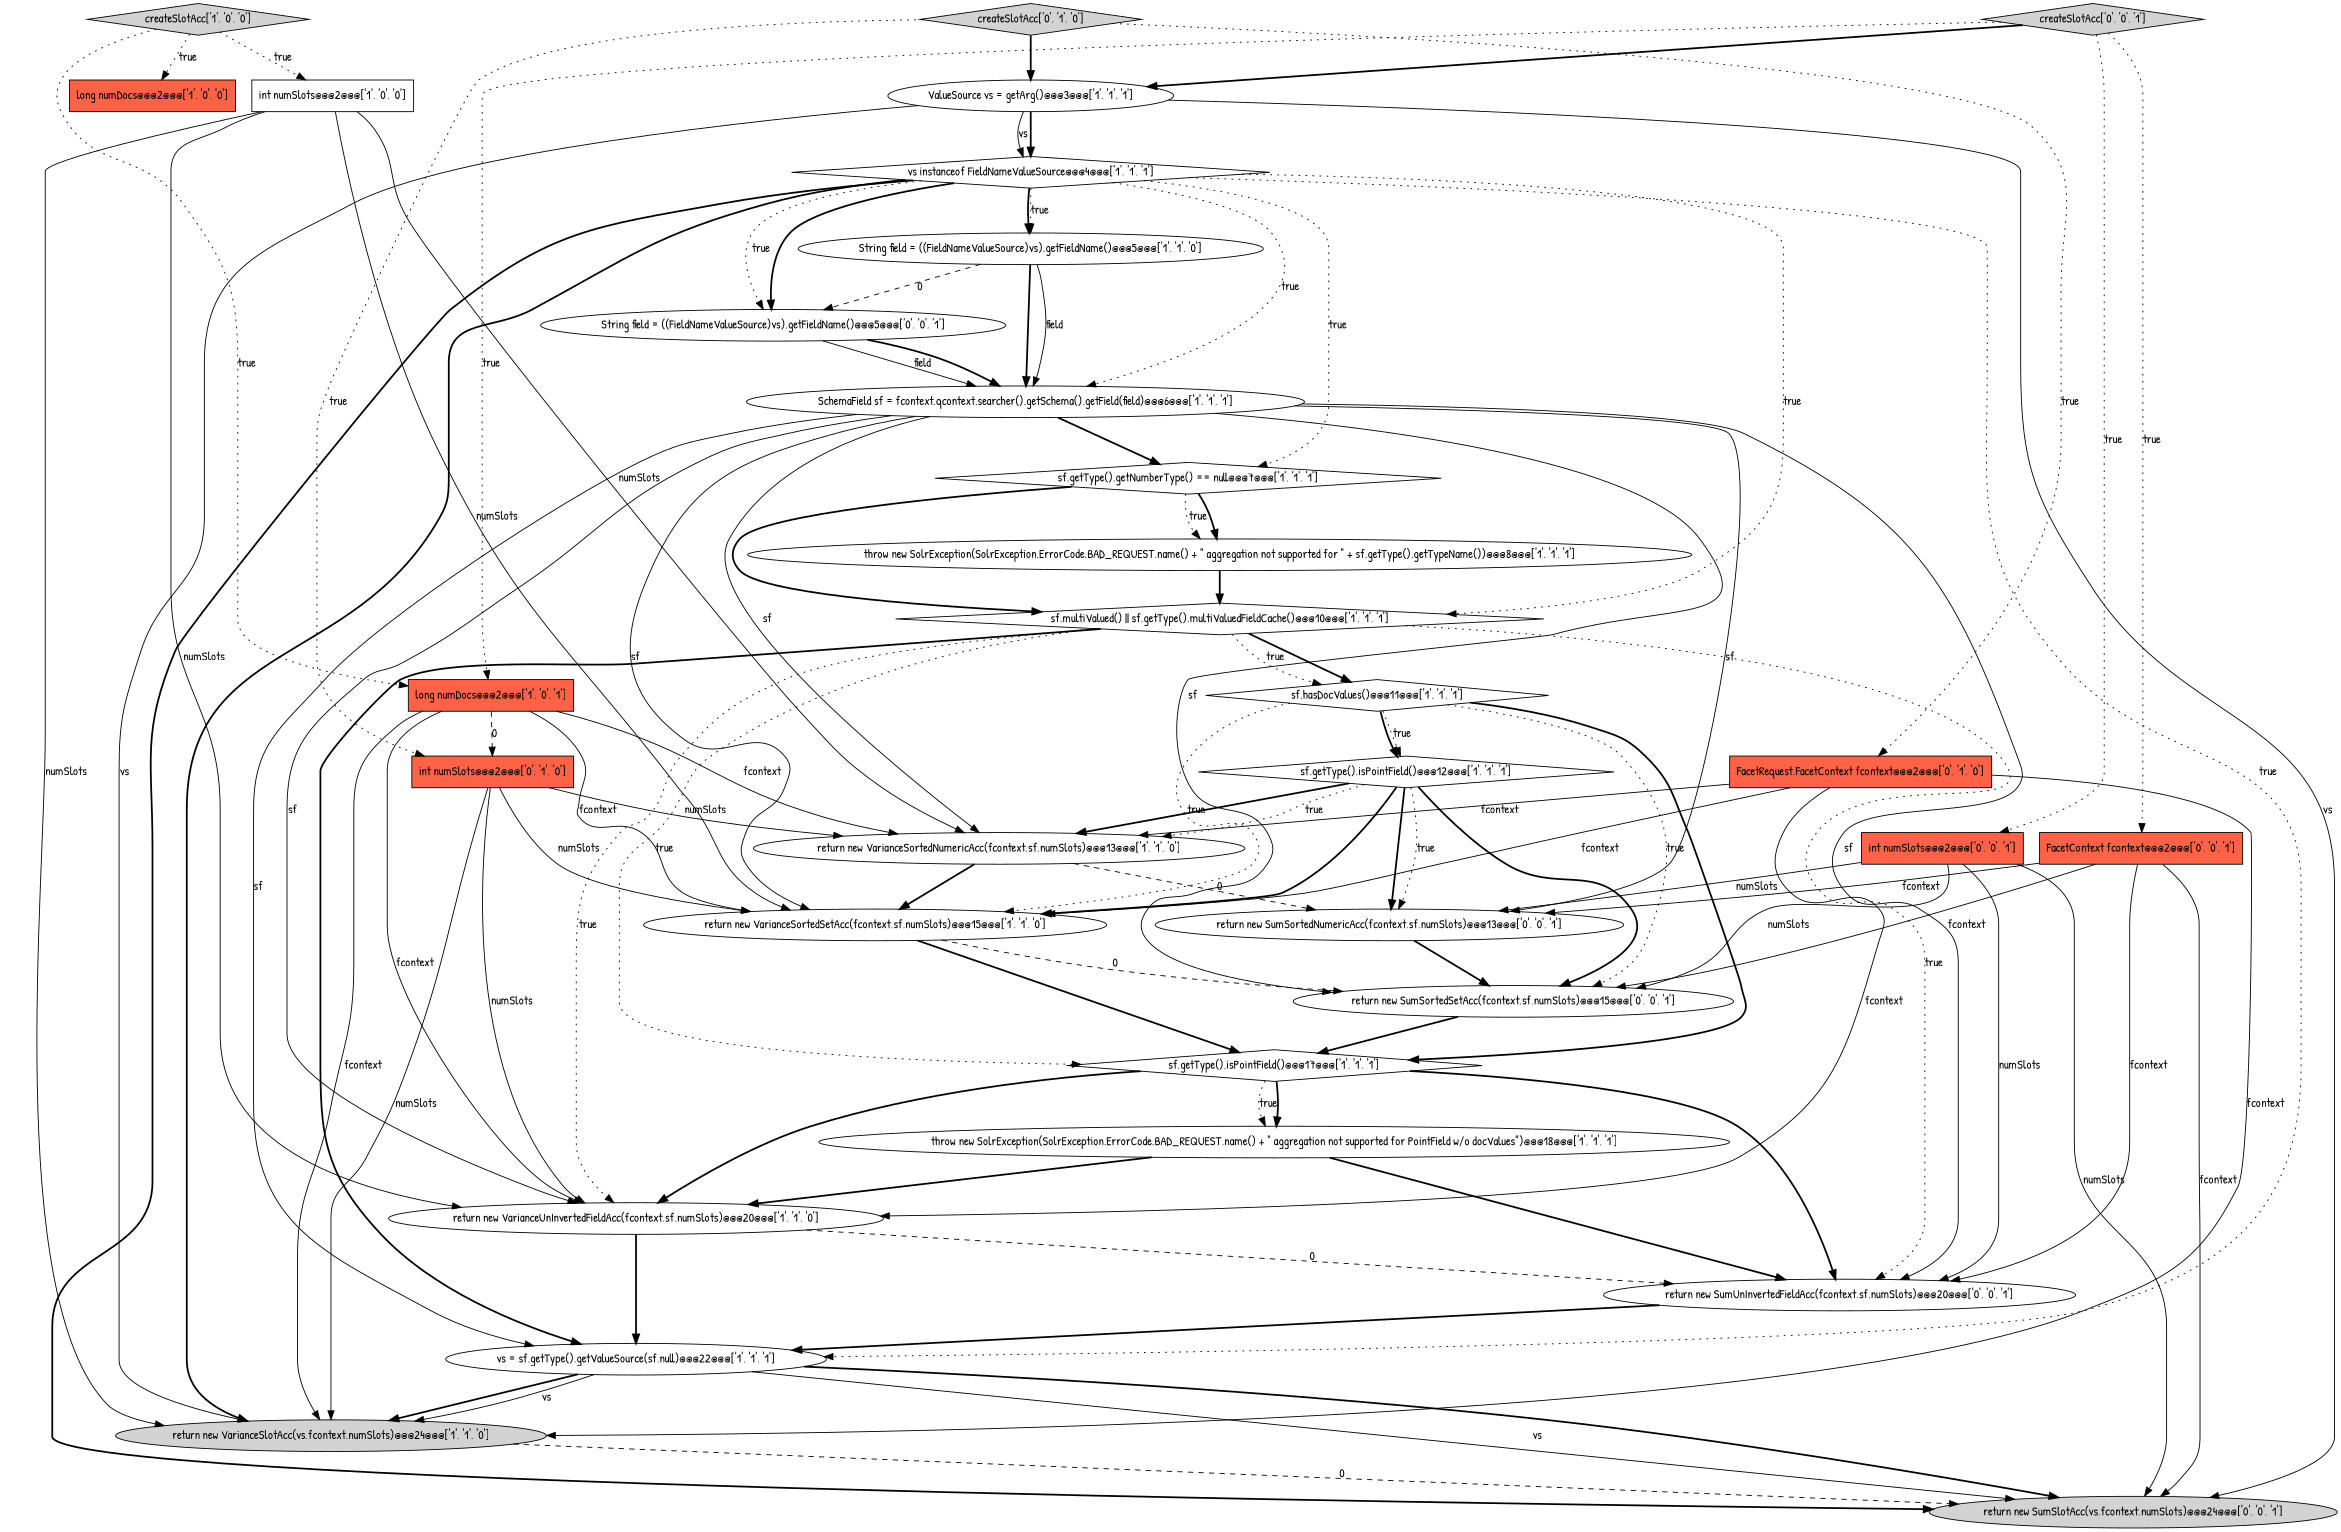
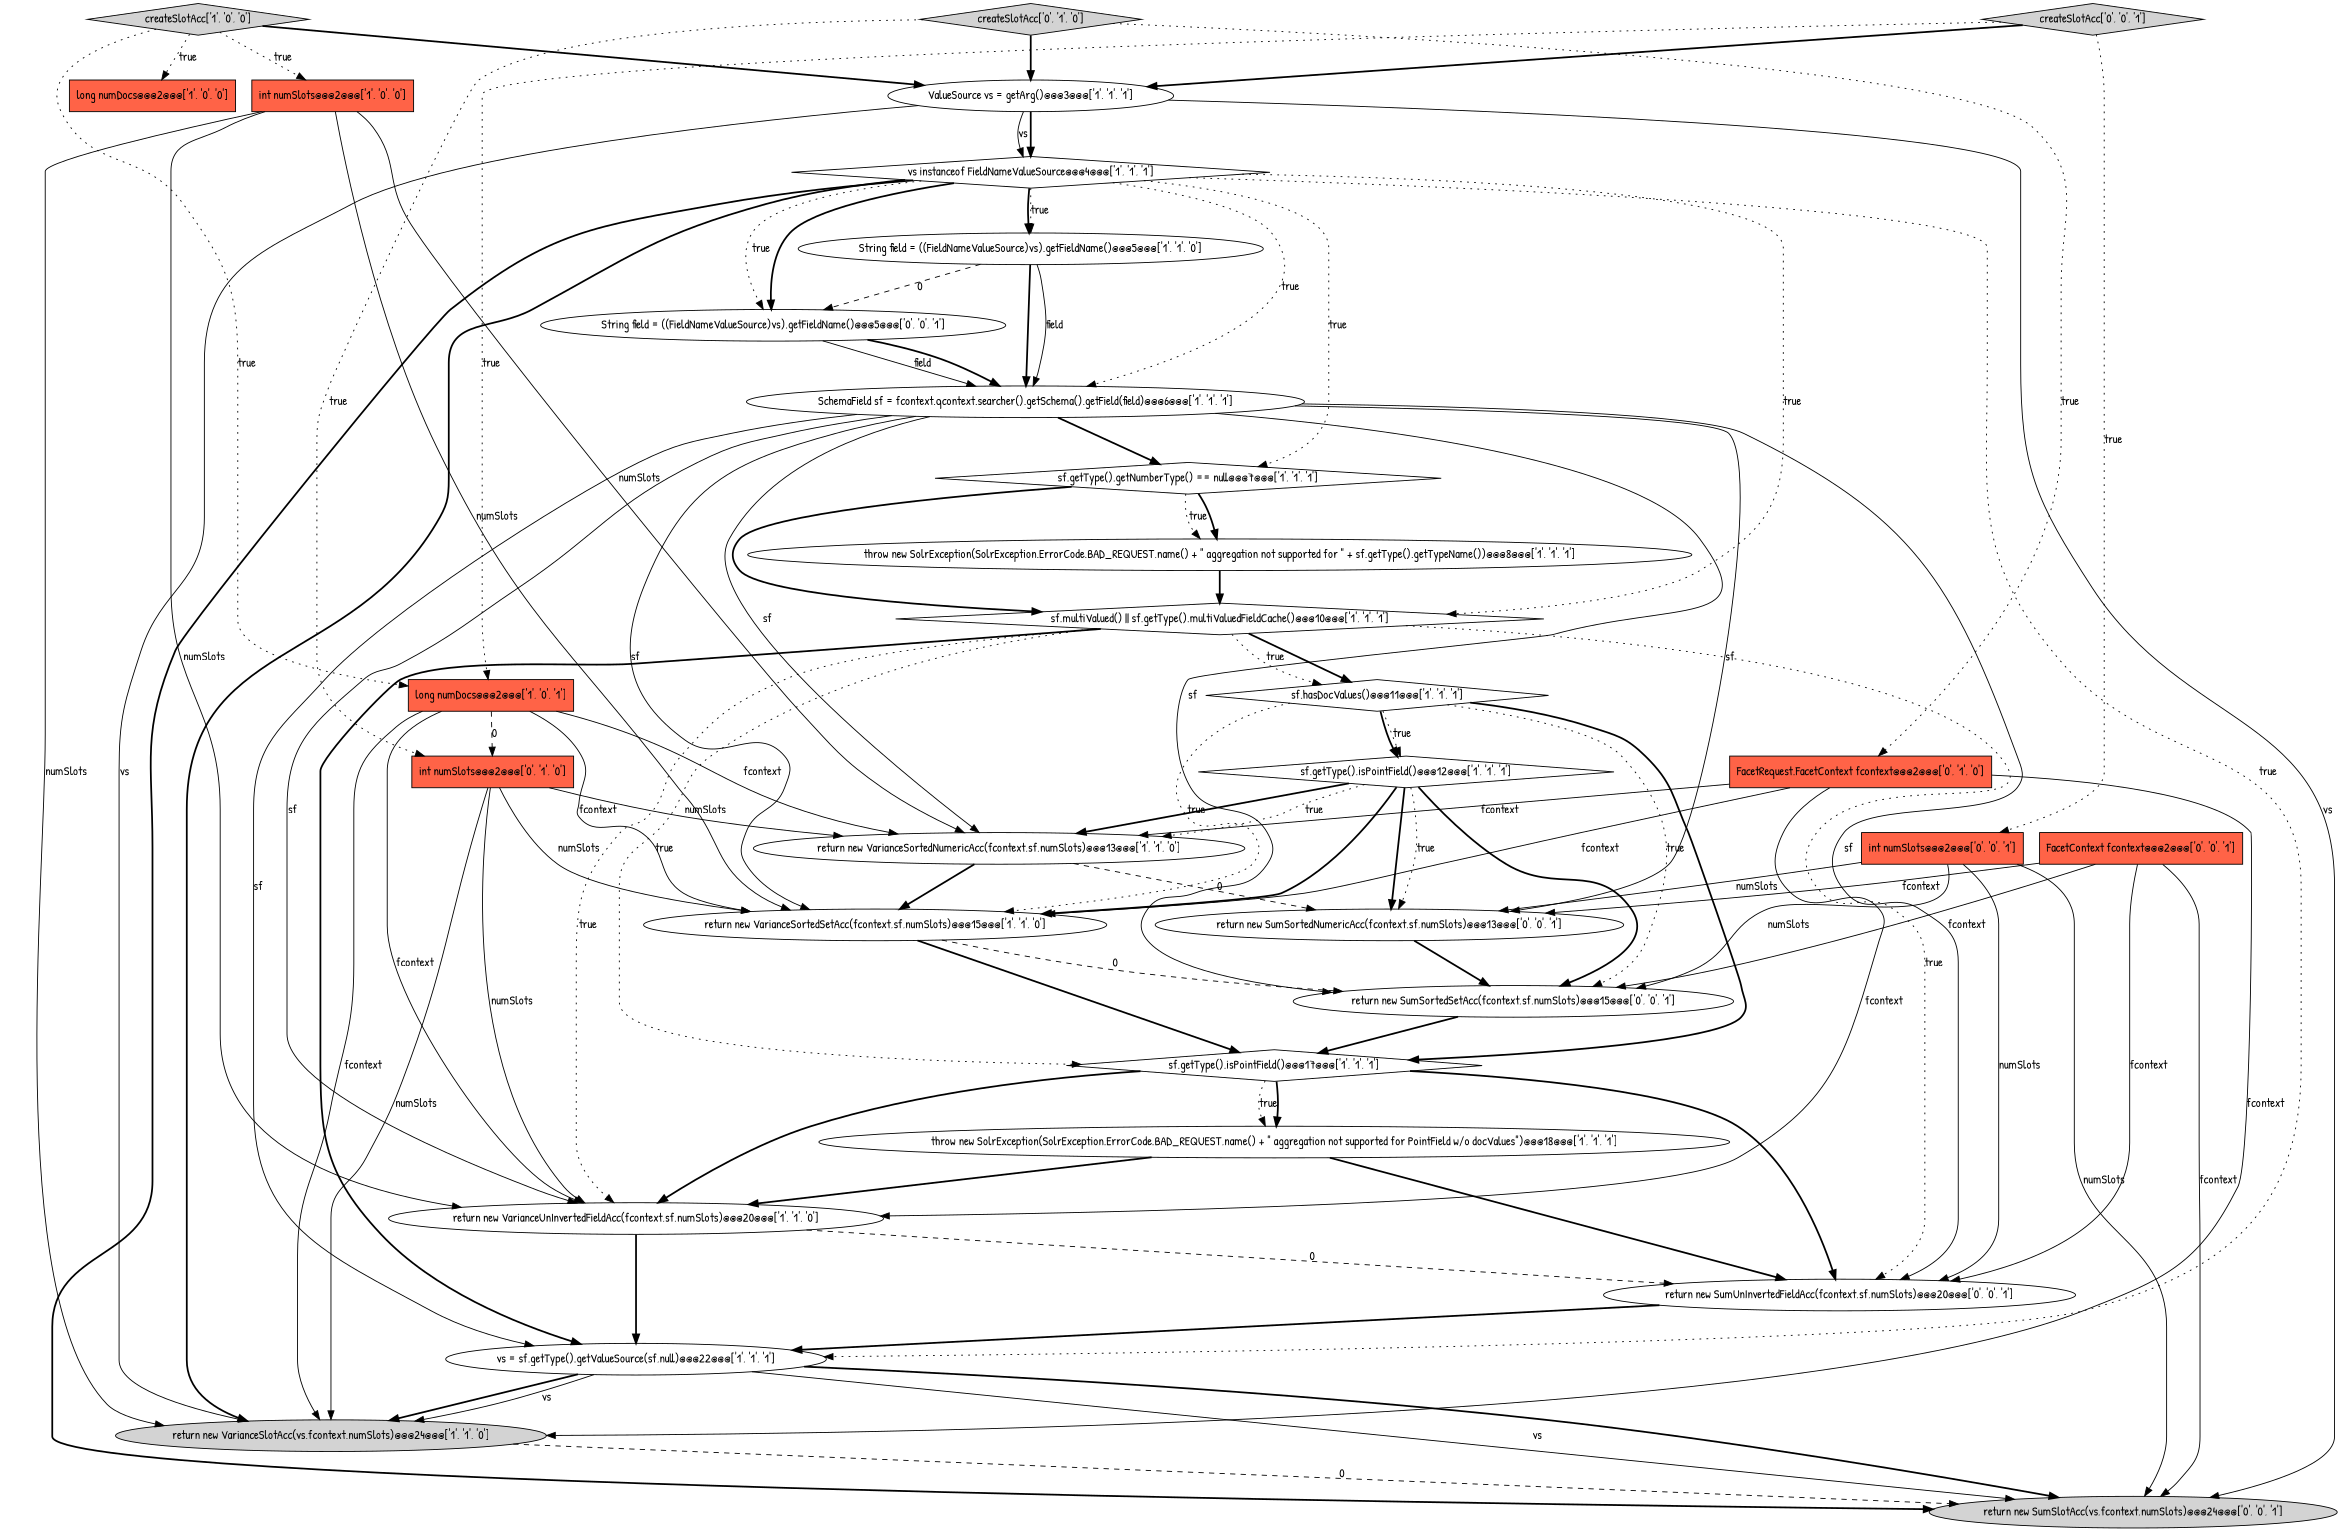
none -> (589, 55)
(333, 96) -> (333, 96)
(2143, 423) -> none
